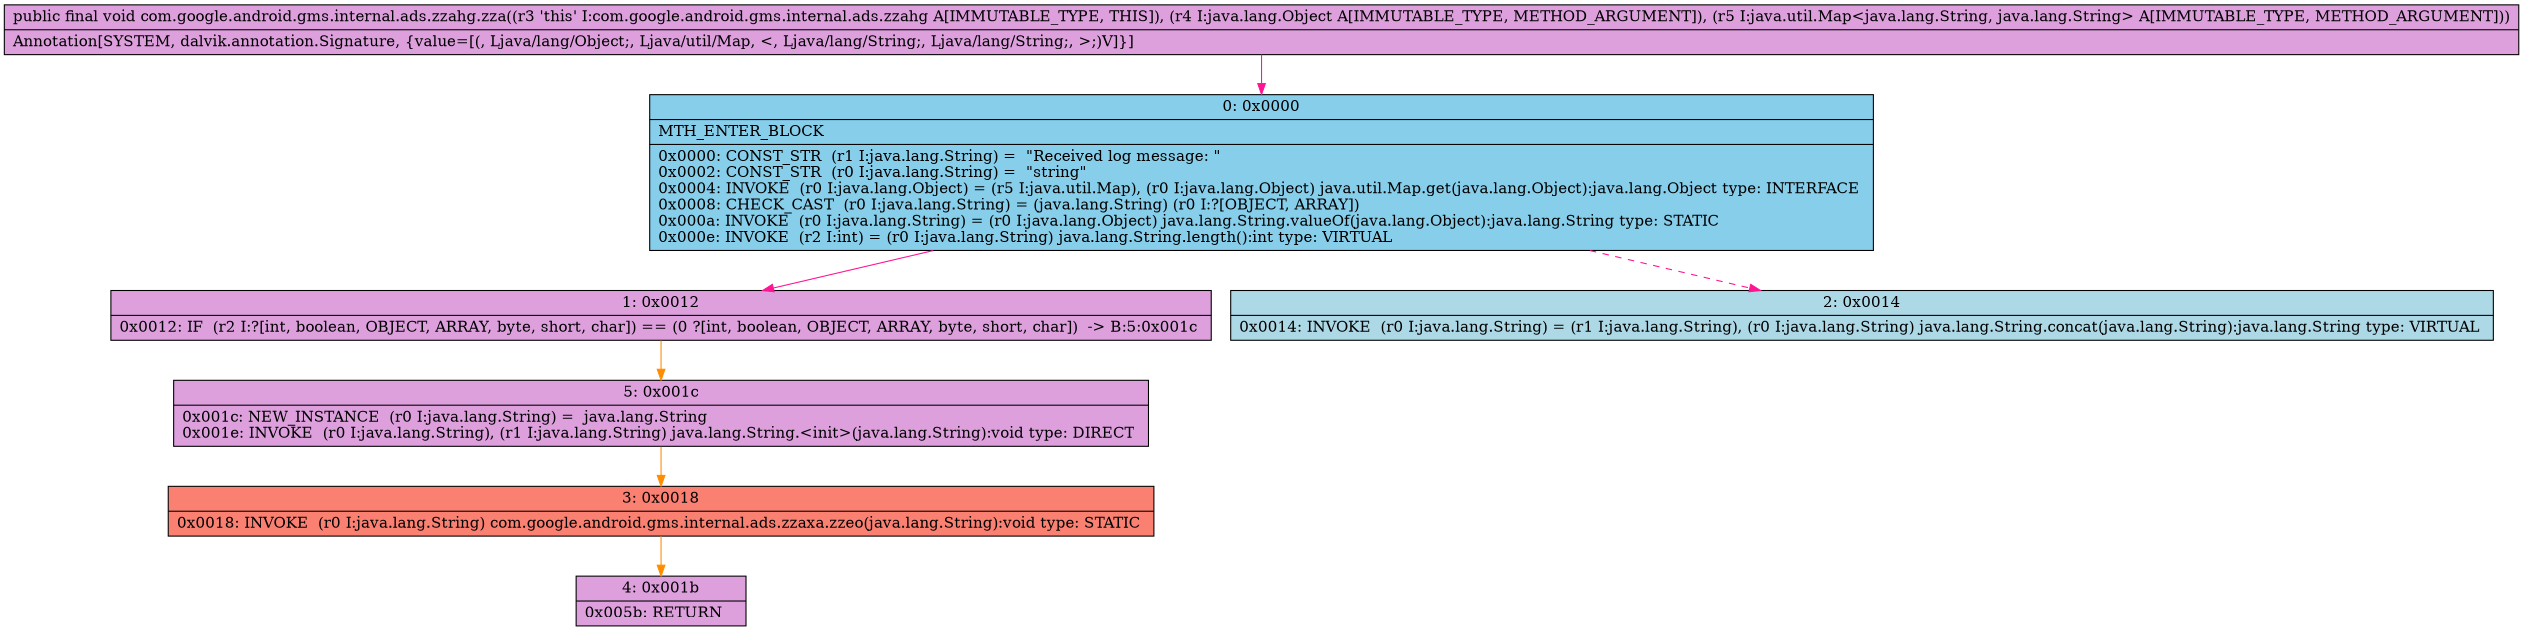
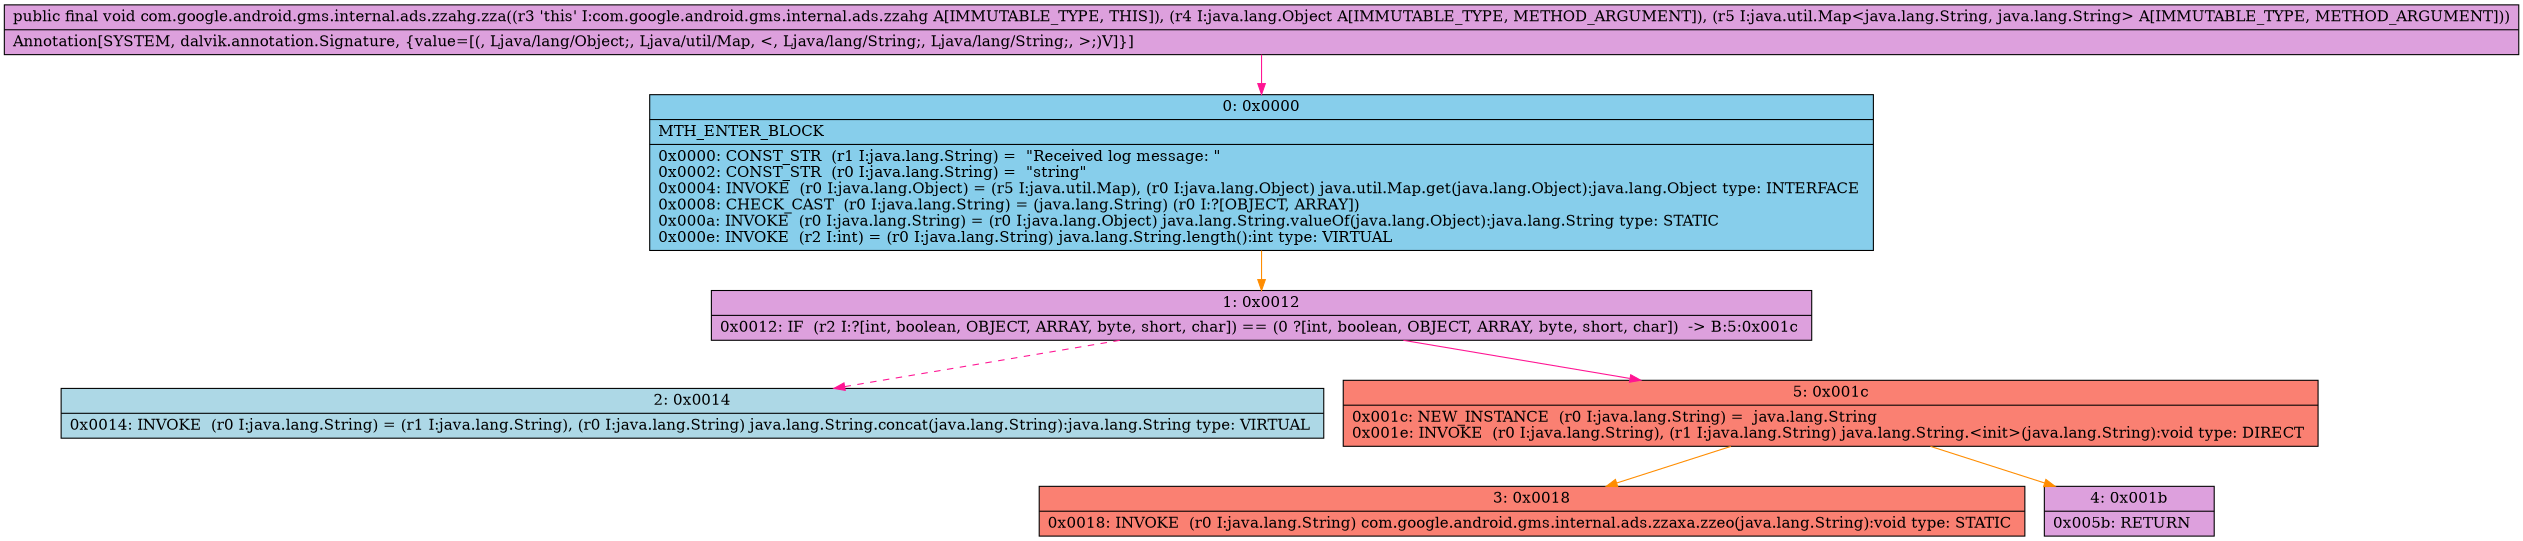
(853, 269) -> (1262, 265)
(1670, 269) -> (982, 363)
(661, 355) -> (1517, 359)
(661, 413) -> (1831, 413)
(661, 551) -> (1988, 465)
